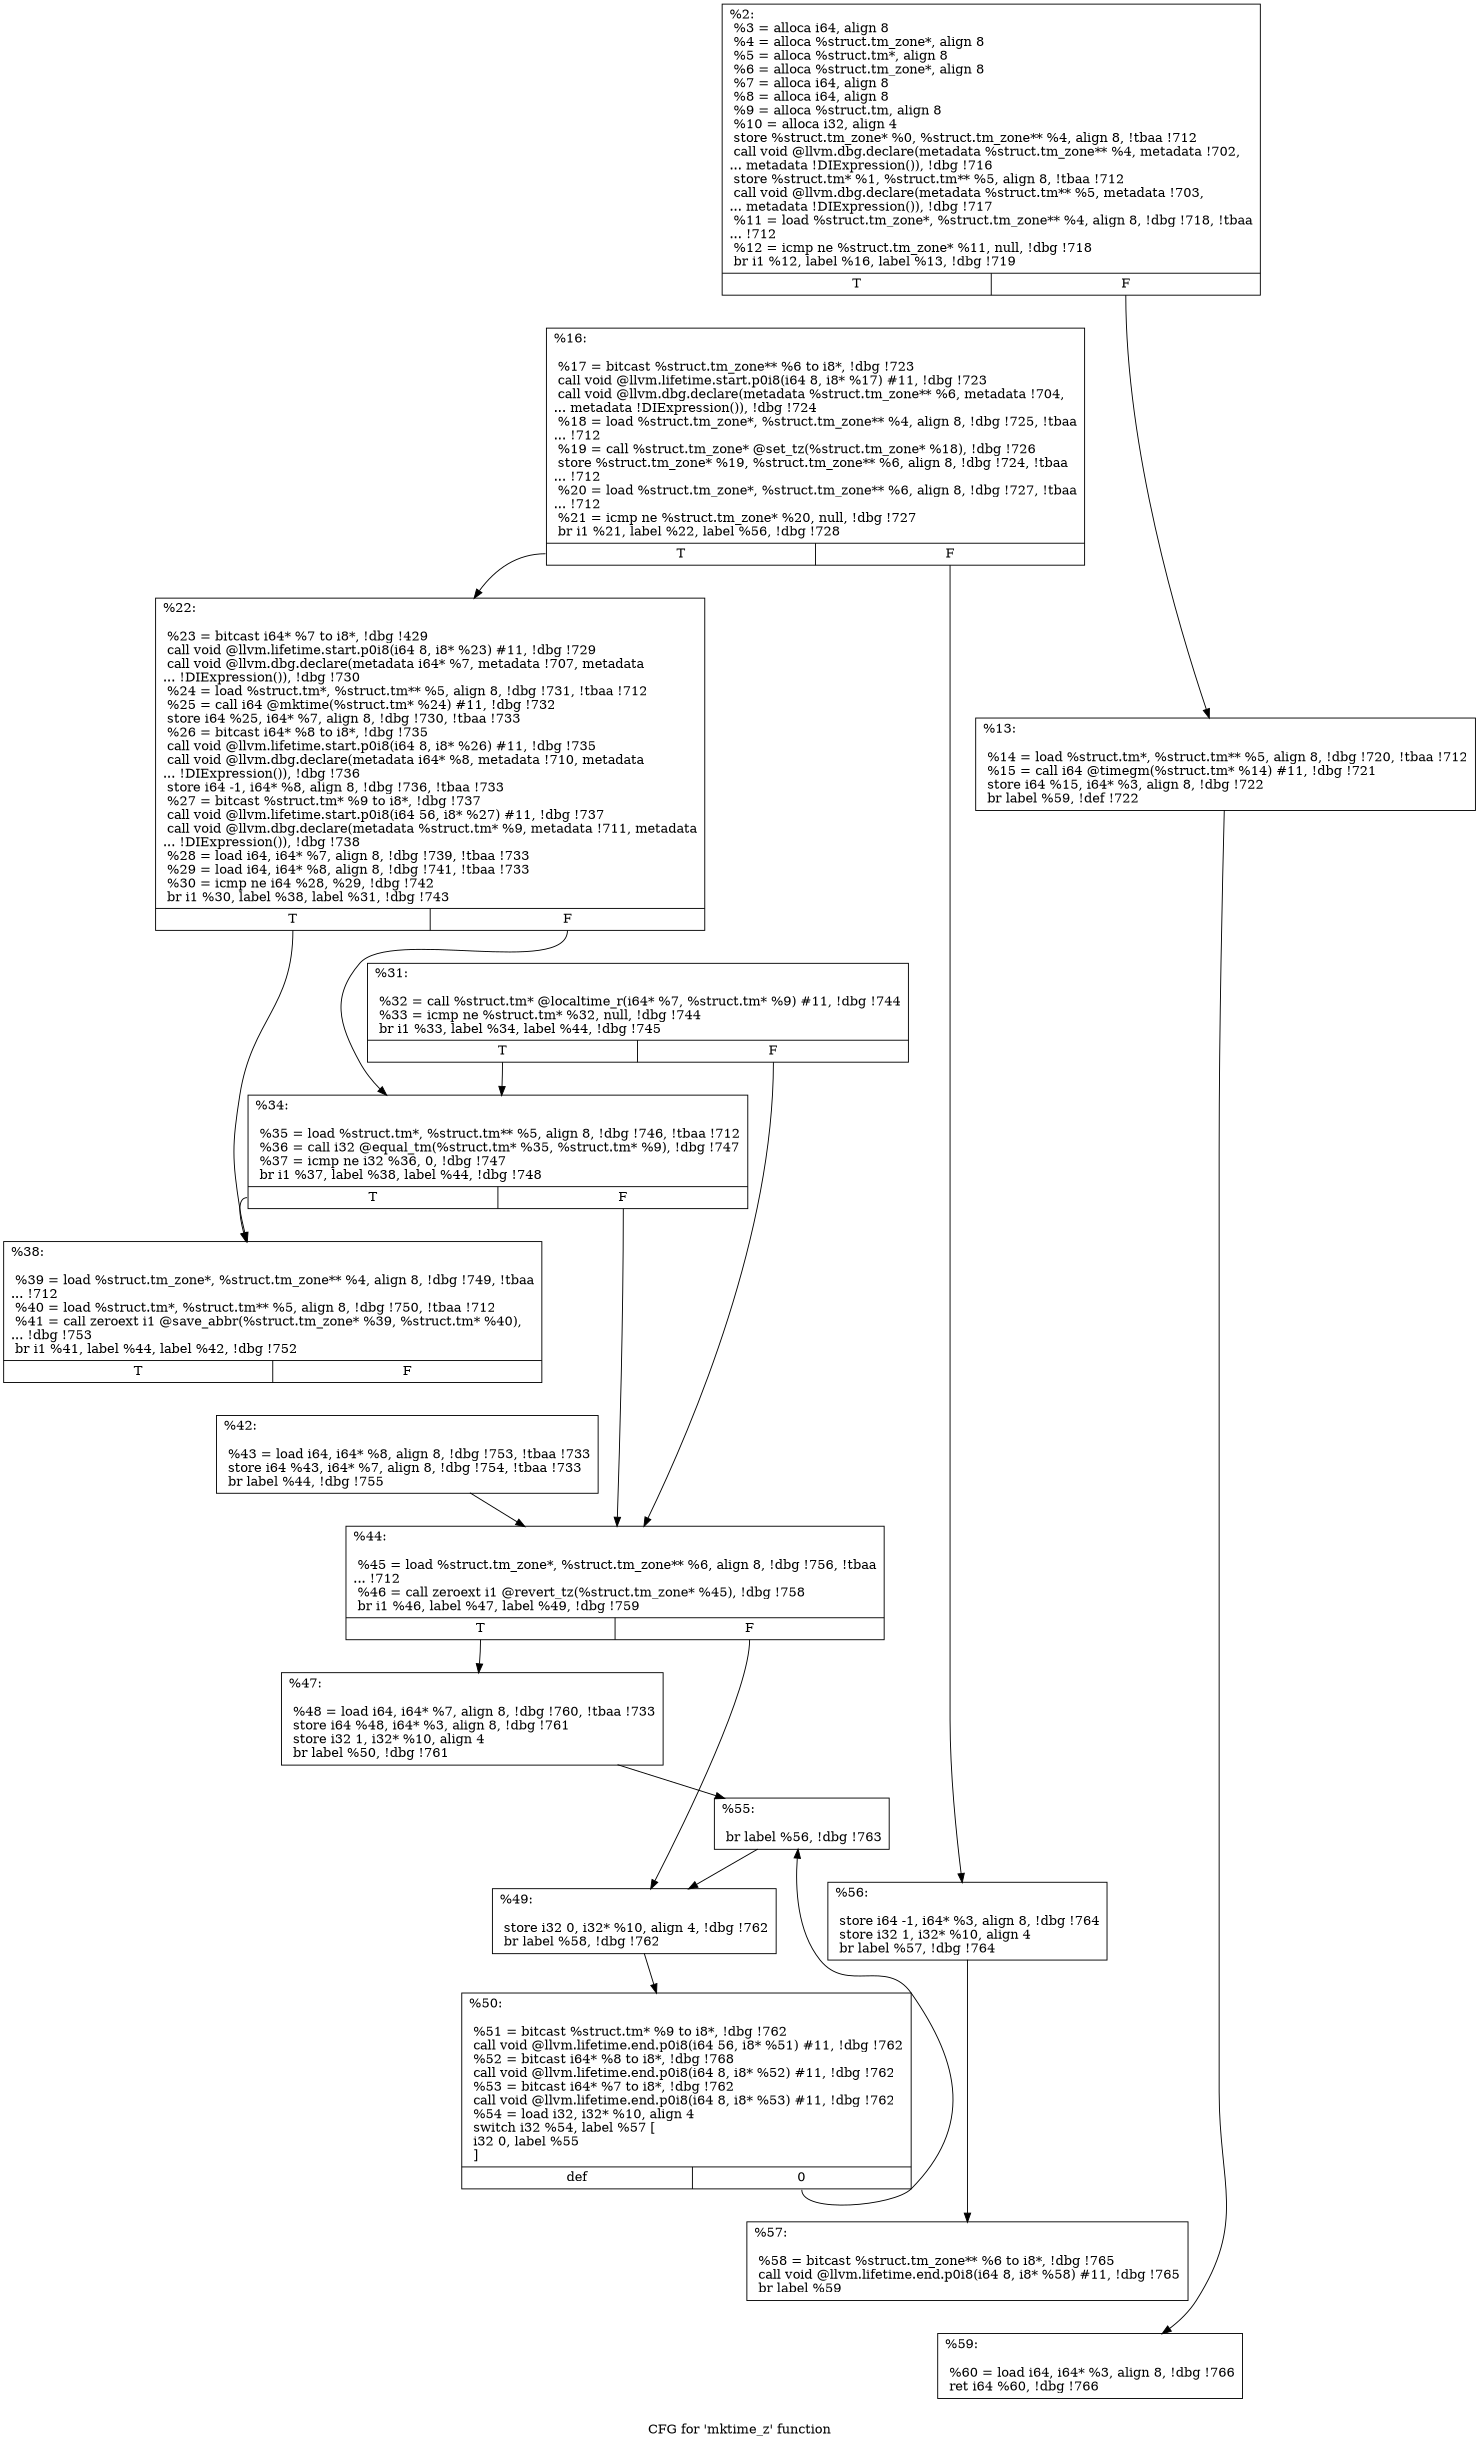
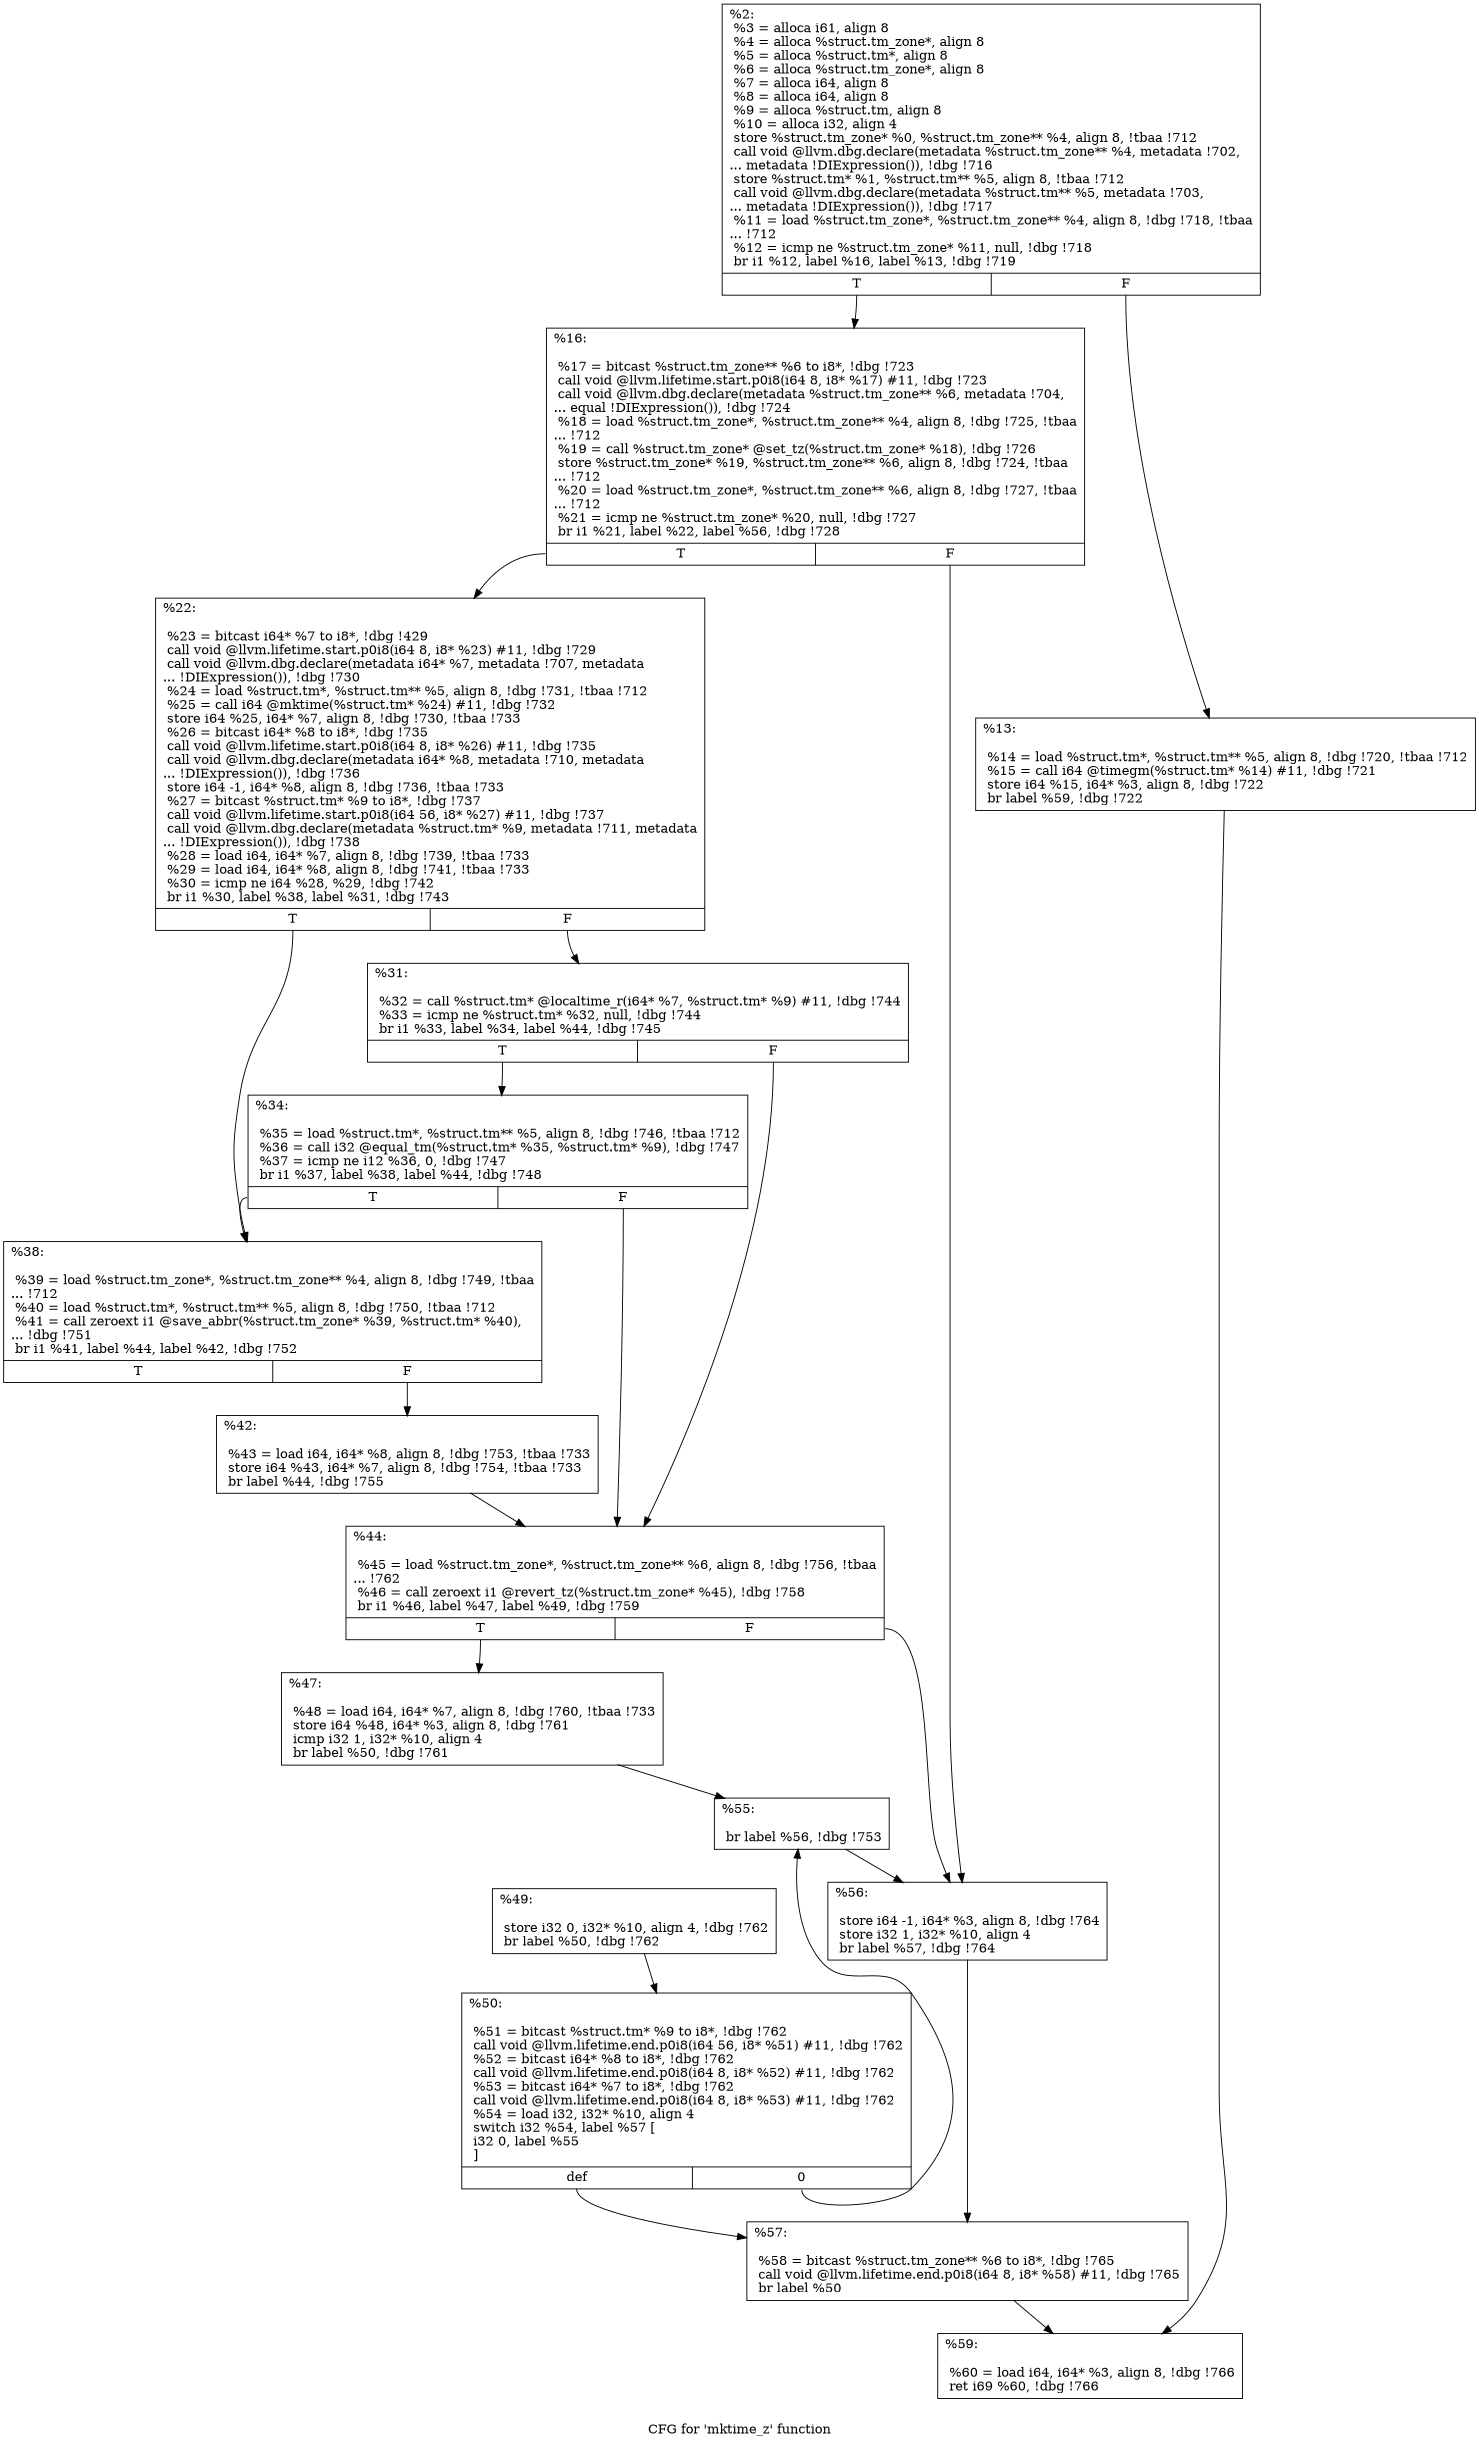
(810, 28) -> (810, 28)
none -> (856, 307)
(686, 408) -> (672, 408)
(1061, 799) -> (1063, 799)
(396, 951) -> (569, 943)
(381, 1161) -> (381, 1161)
(52, 1335) -> (52, 1335)
none -> (407, 1395)
(377, 1579) -> (377, 1579)
(387, 1739) -> (386, 1739)
(711, 1763) -> (926, 1745)
(802, 1837) -> (802, 1837)
(727, 1867) -> (870, 1864)
(580, 1942) -> (580, 1942)
(602, 2059) -> (602, 2059)
none -> (653, 2222)
(798, 2289) -> (798, 2289)
none -> (1030, 2314)
(1022, 2387) -> (1022, 2387)
